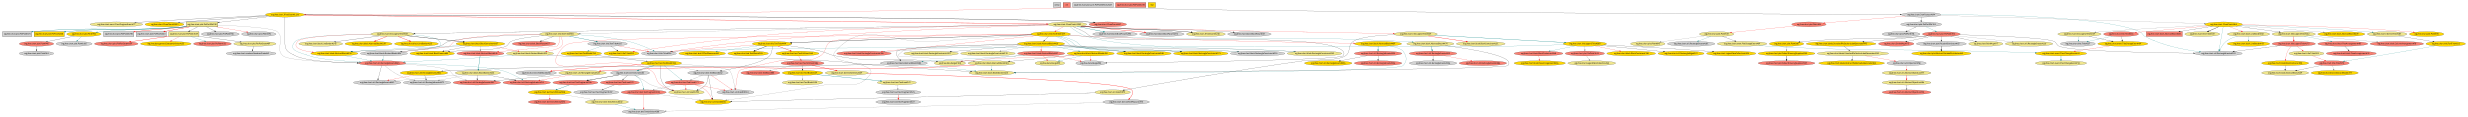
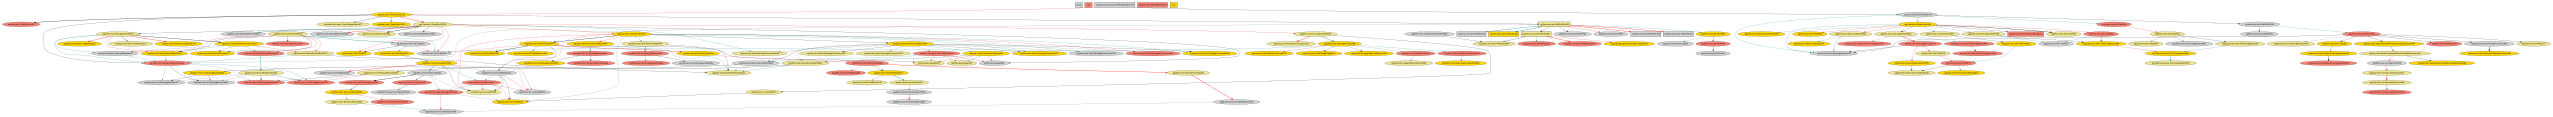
(1865, 20) -> (2016, 20)
(253, 48) -> (1462, 39)
(788, 68) -> (633, 69)
